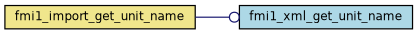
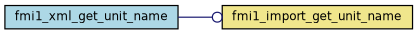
(212, 17) -> (195, 17)
